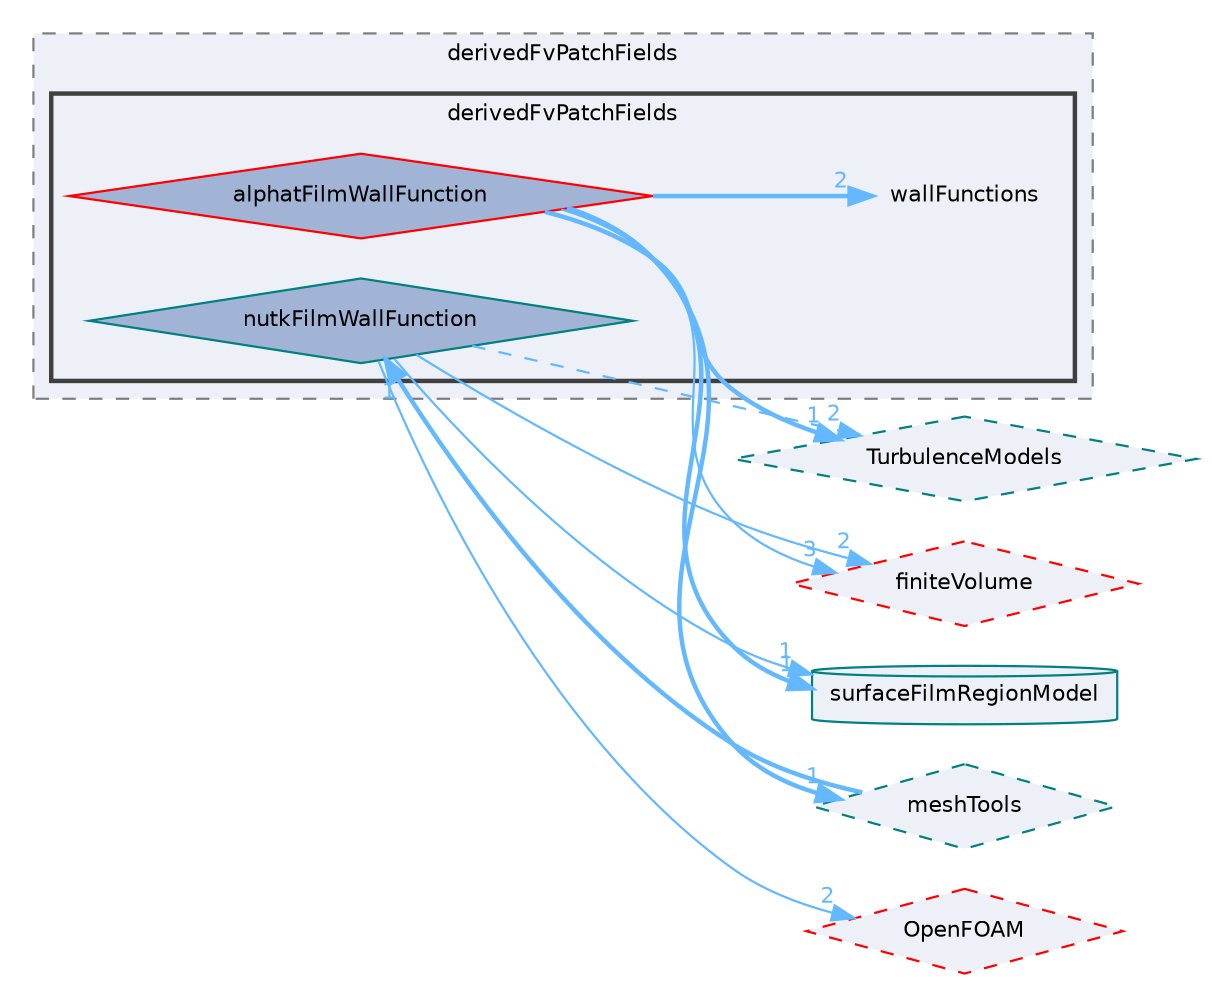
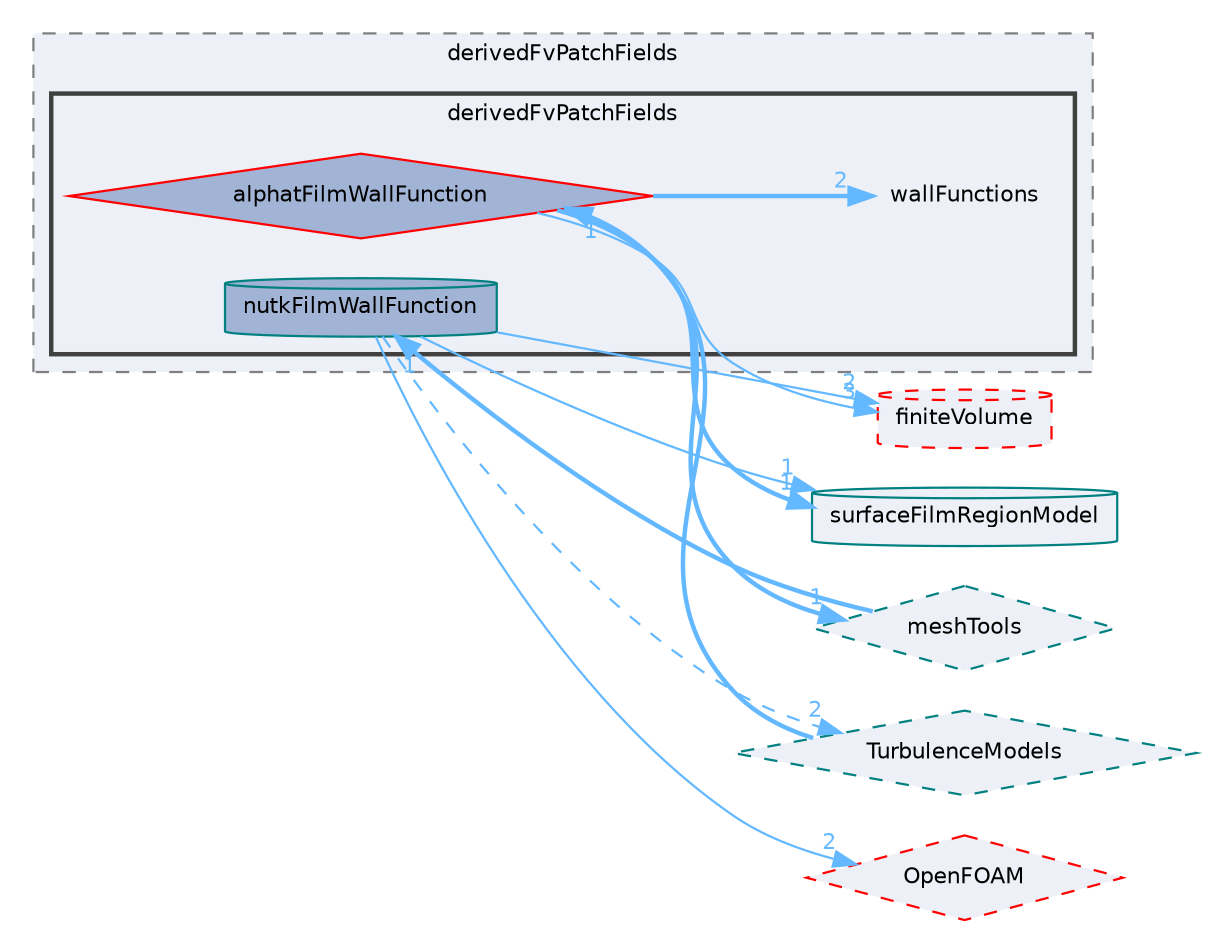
(690, 313) -> (684, 561)
(361, 321) -> (361, 307)
(965, 584) -> (965, 419)
